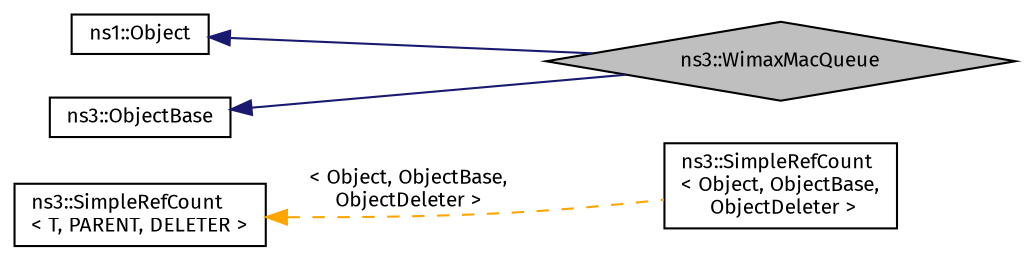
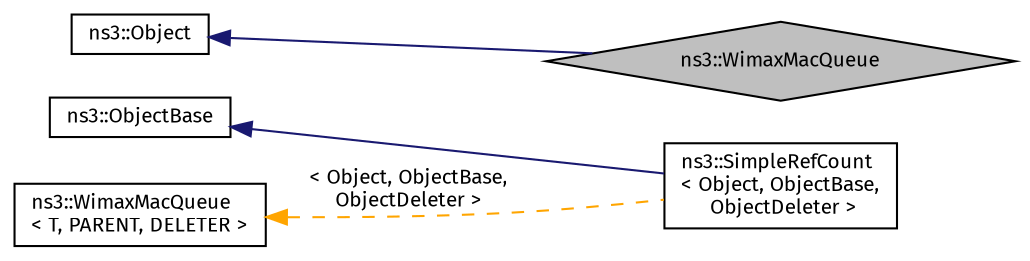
(140, 34) -> (140, 34)
(439, 91) -> (458, 151)
(140, 215) -> (140, 215)
